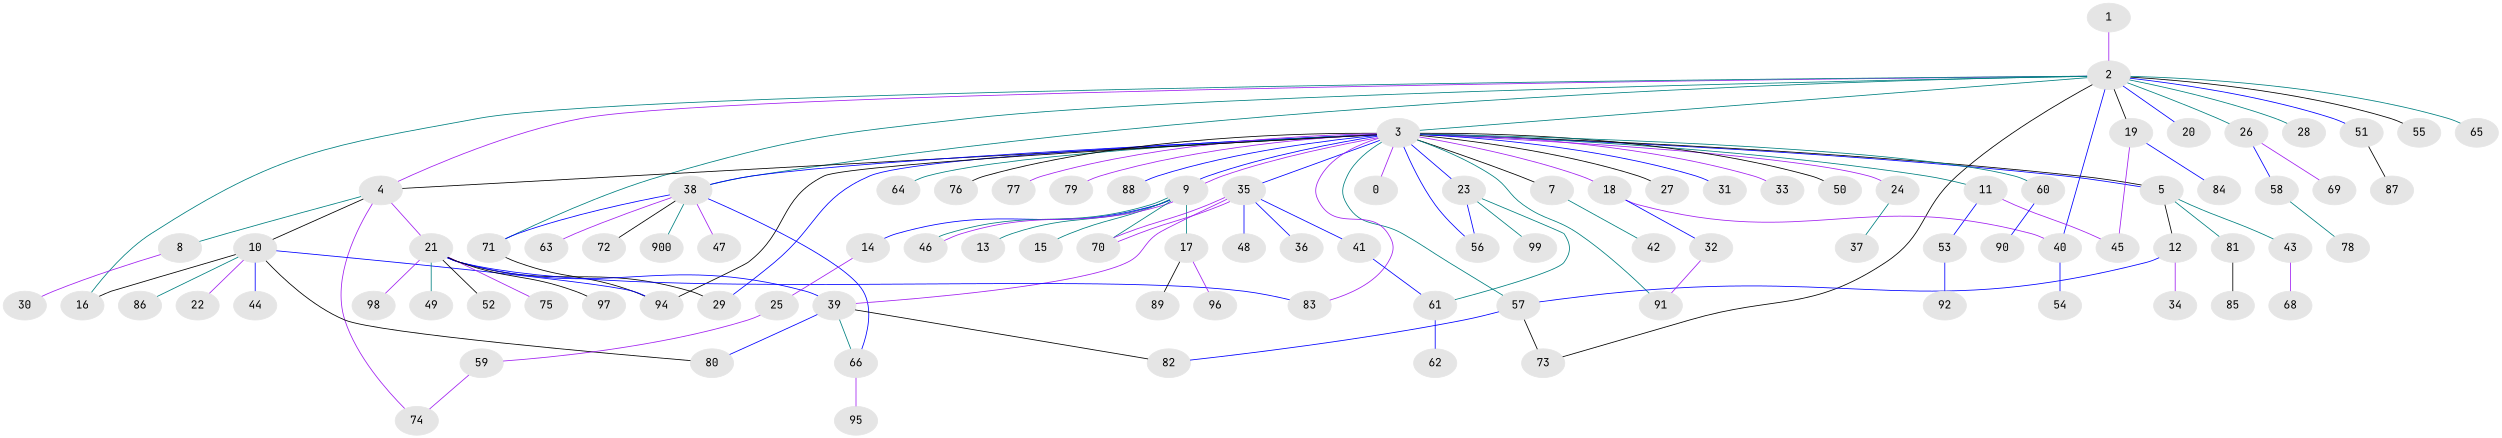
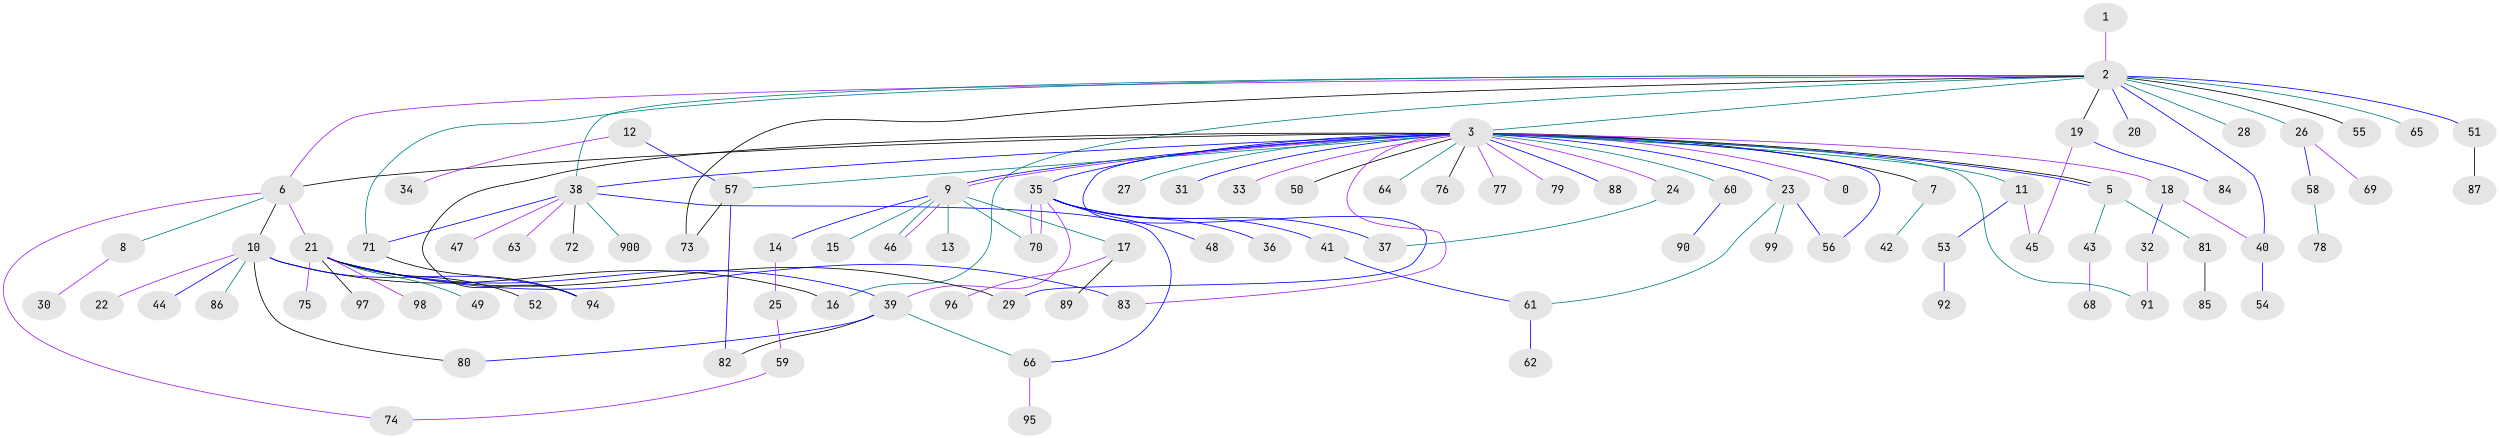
(1537, 152) -> (1239, 156)
(381, 190) -> (283, 190)
none -> (1211, 218)
(2168, 219) -> none
